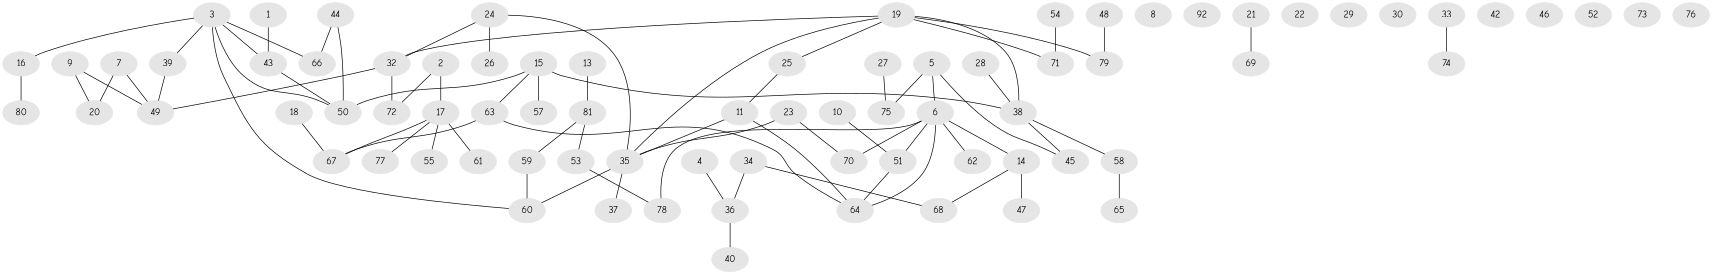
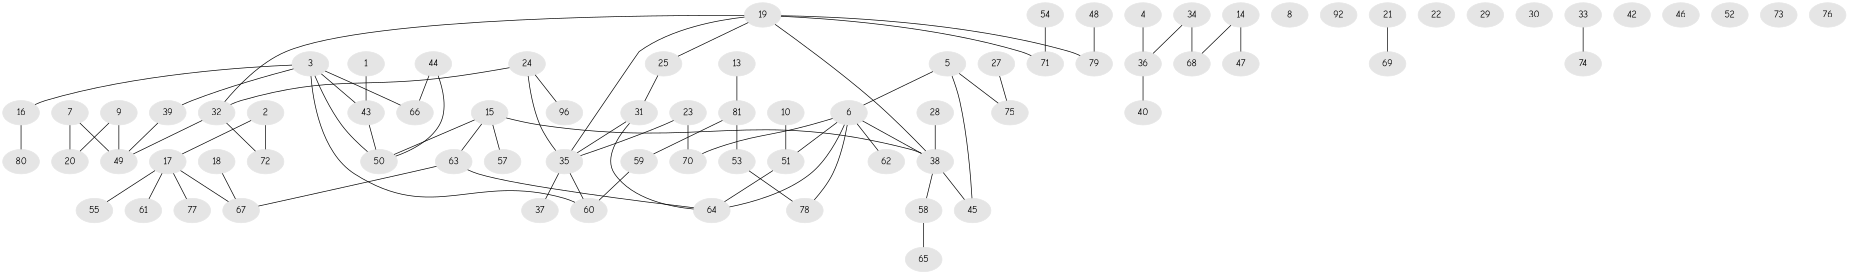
(490, 64) -> (564, 113)
(740, 113) -> (639, 113)
(978, 137) -> (892, 137)
